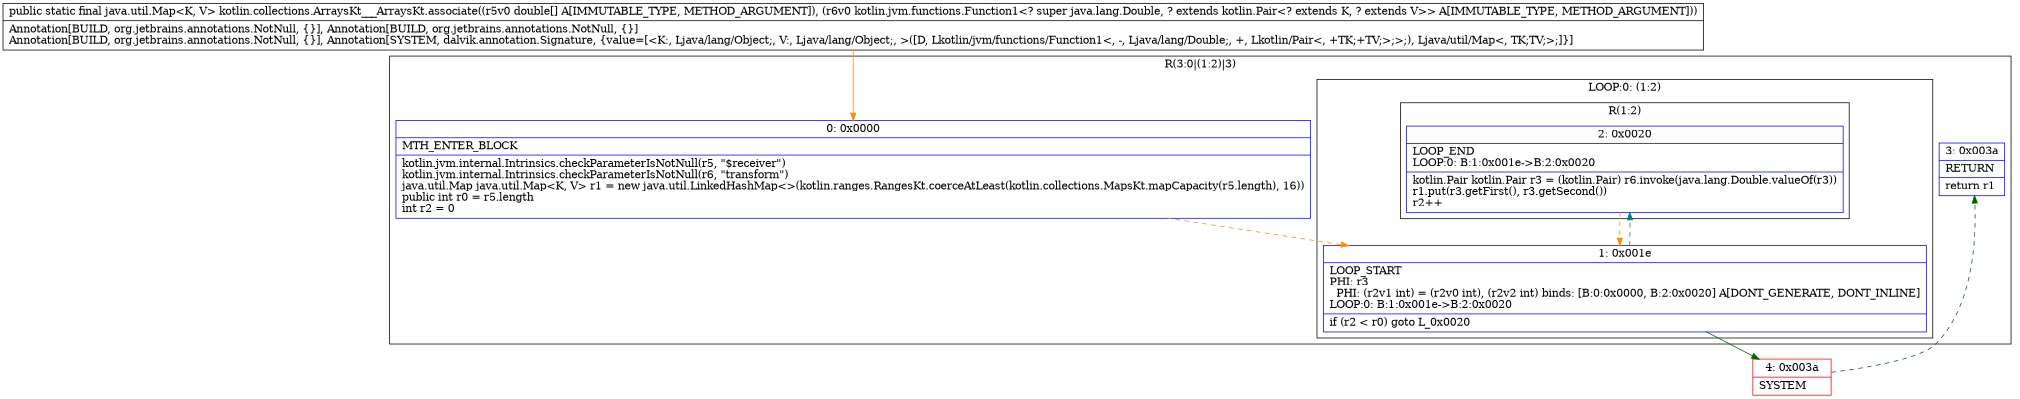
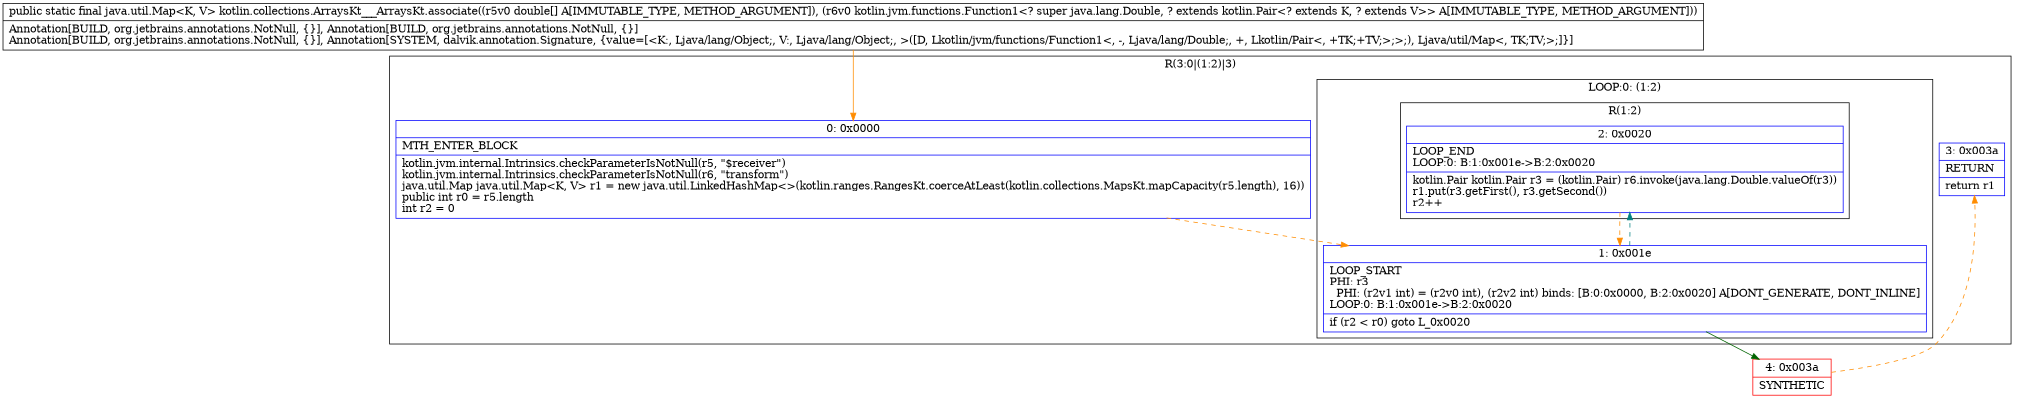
(1948, 328) -> (1948, 328)
(1783, 386) -> (1792, 386)
